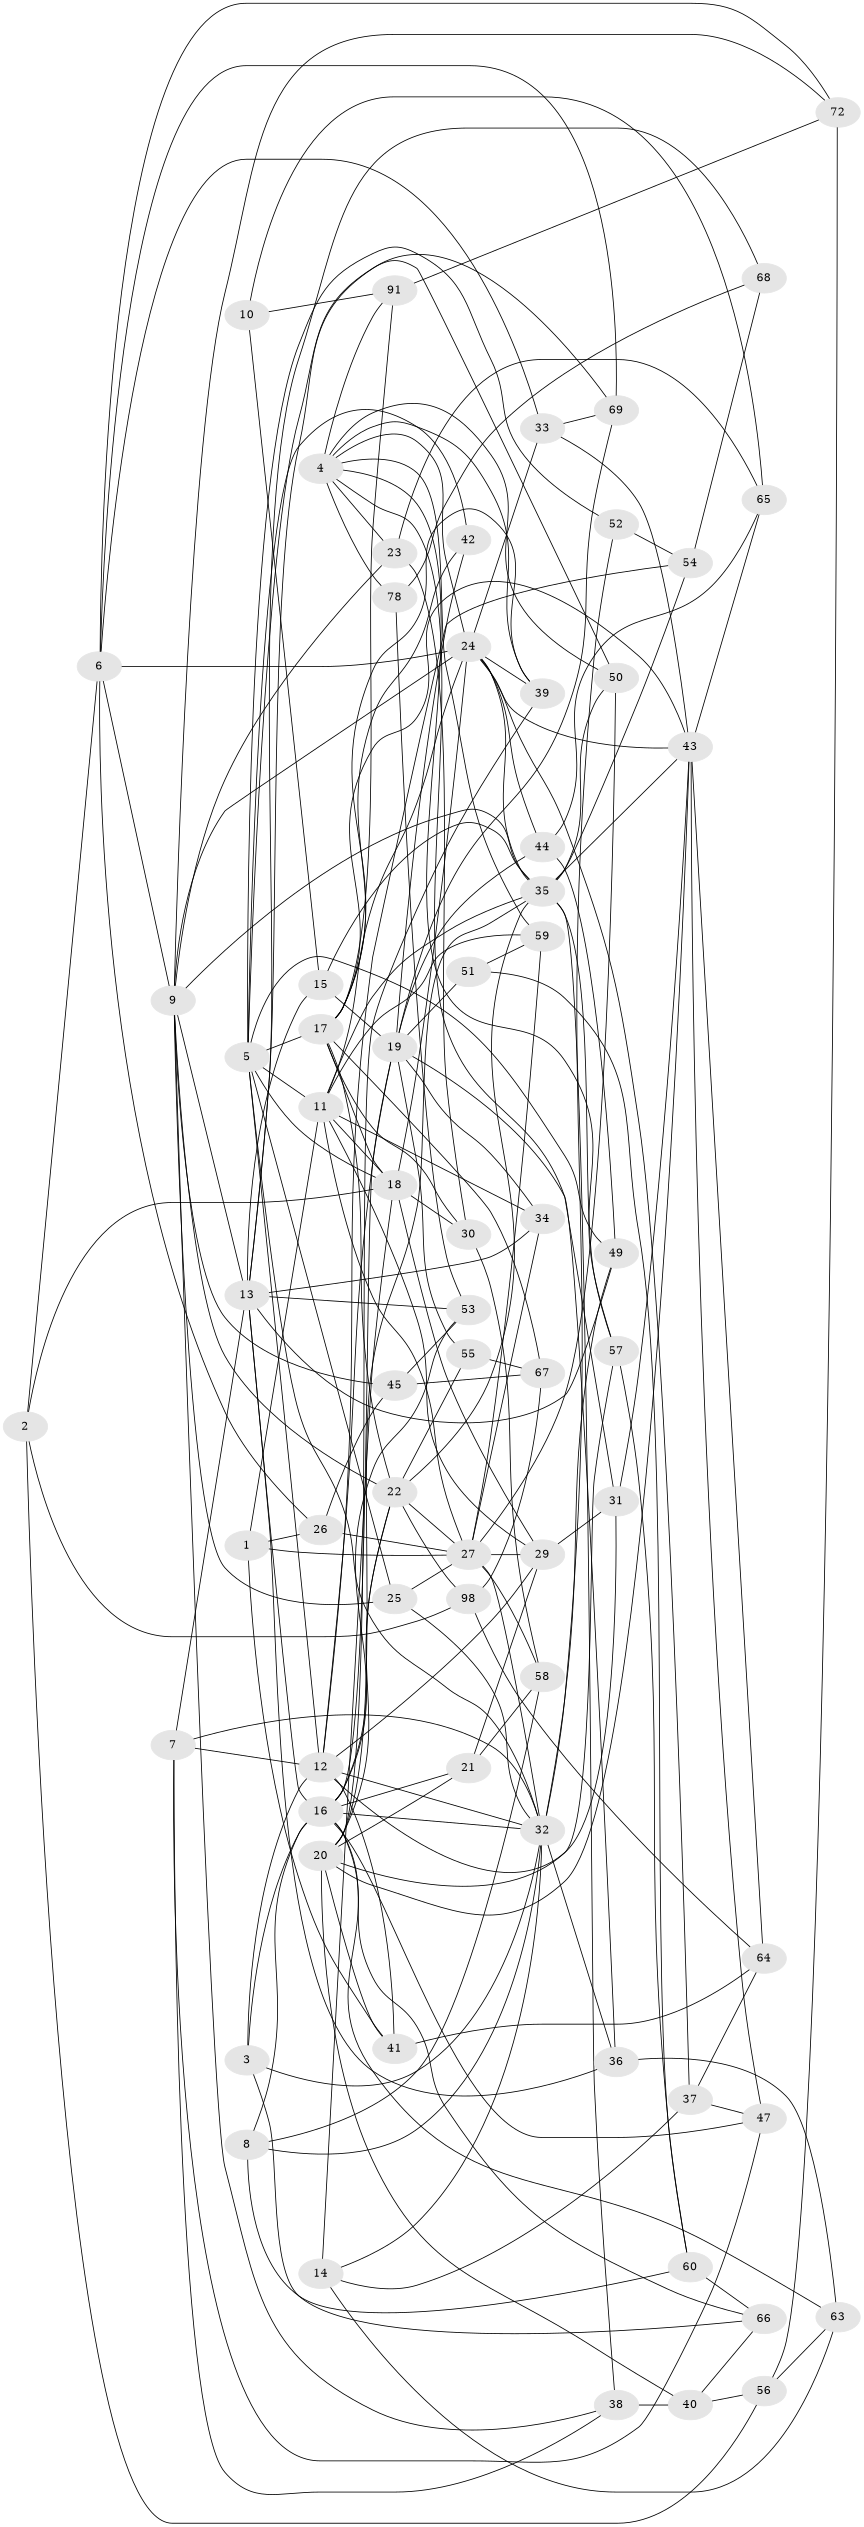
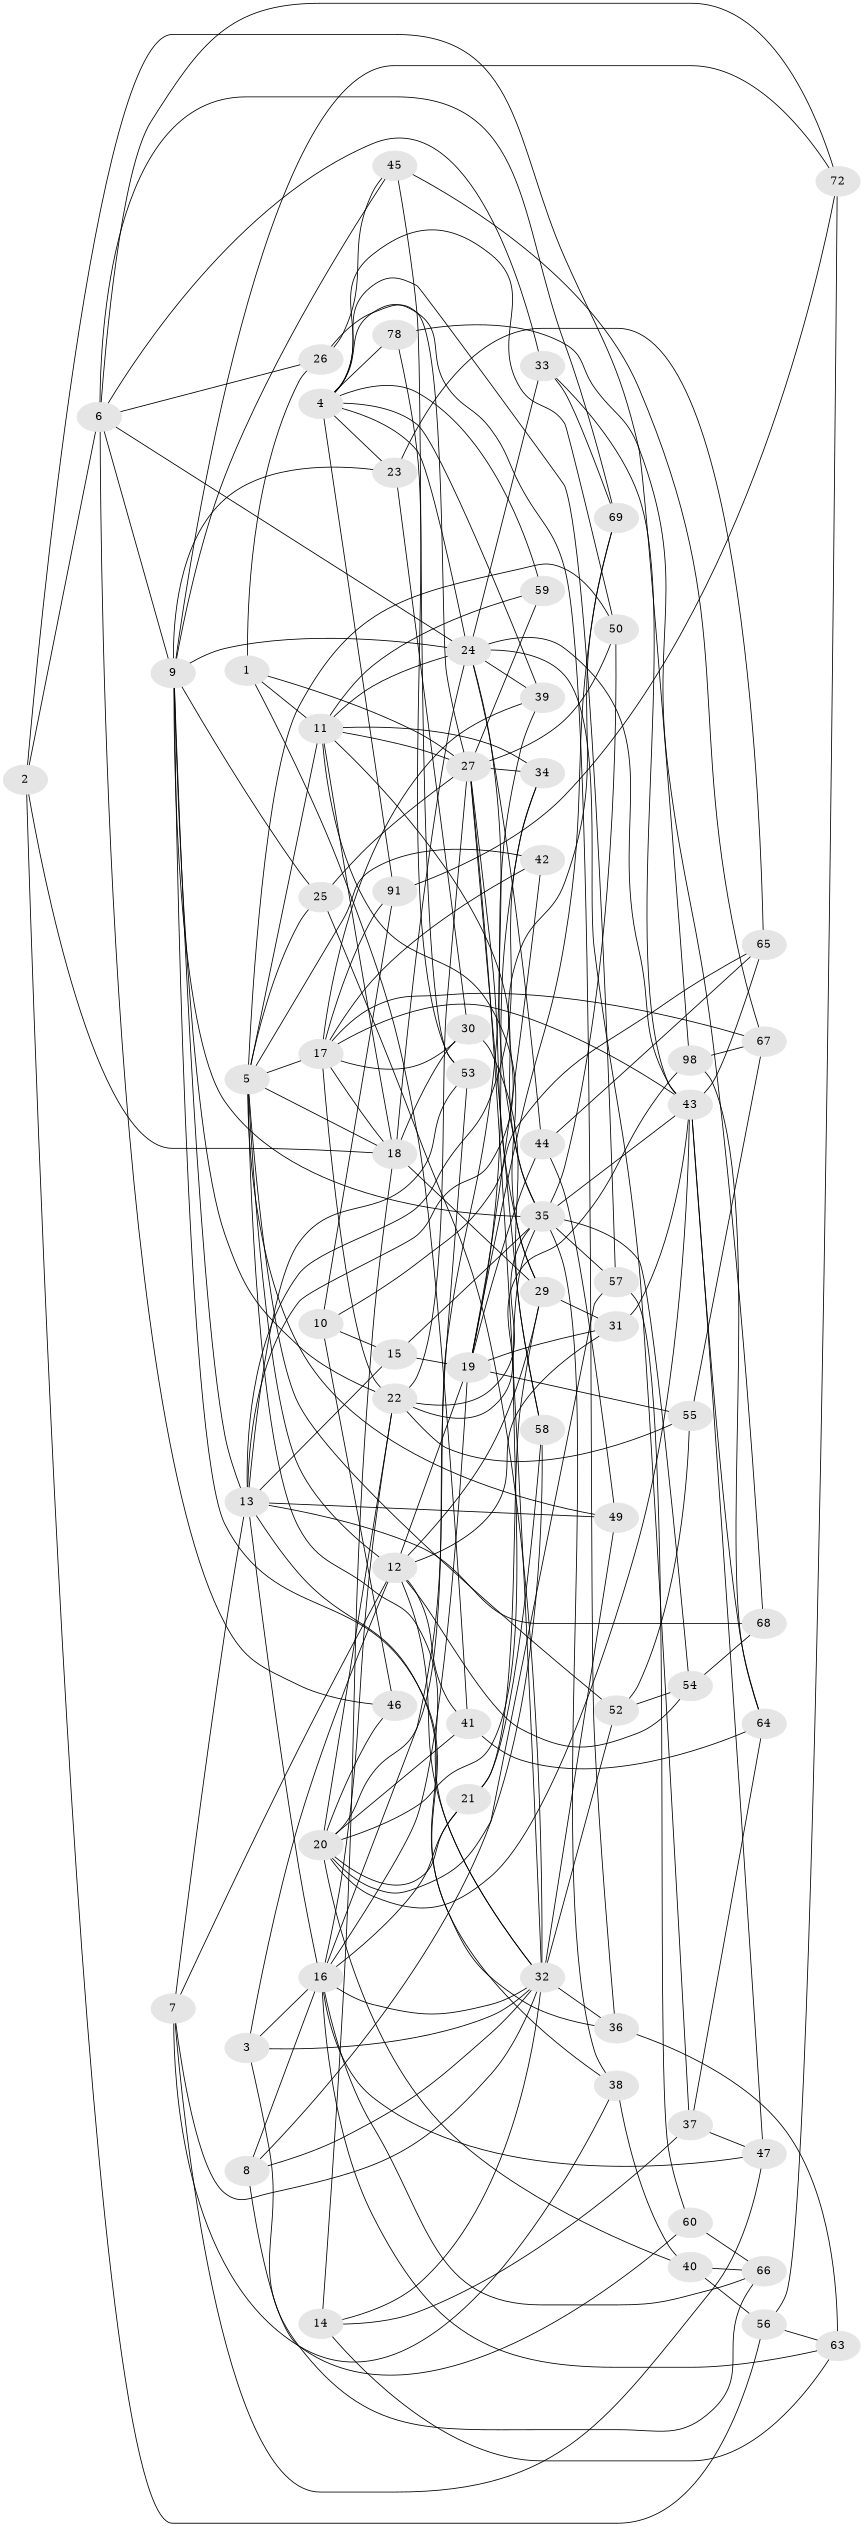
(469, 972) -> none
none -> (673, 1575)
none -> (395, 1706)
